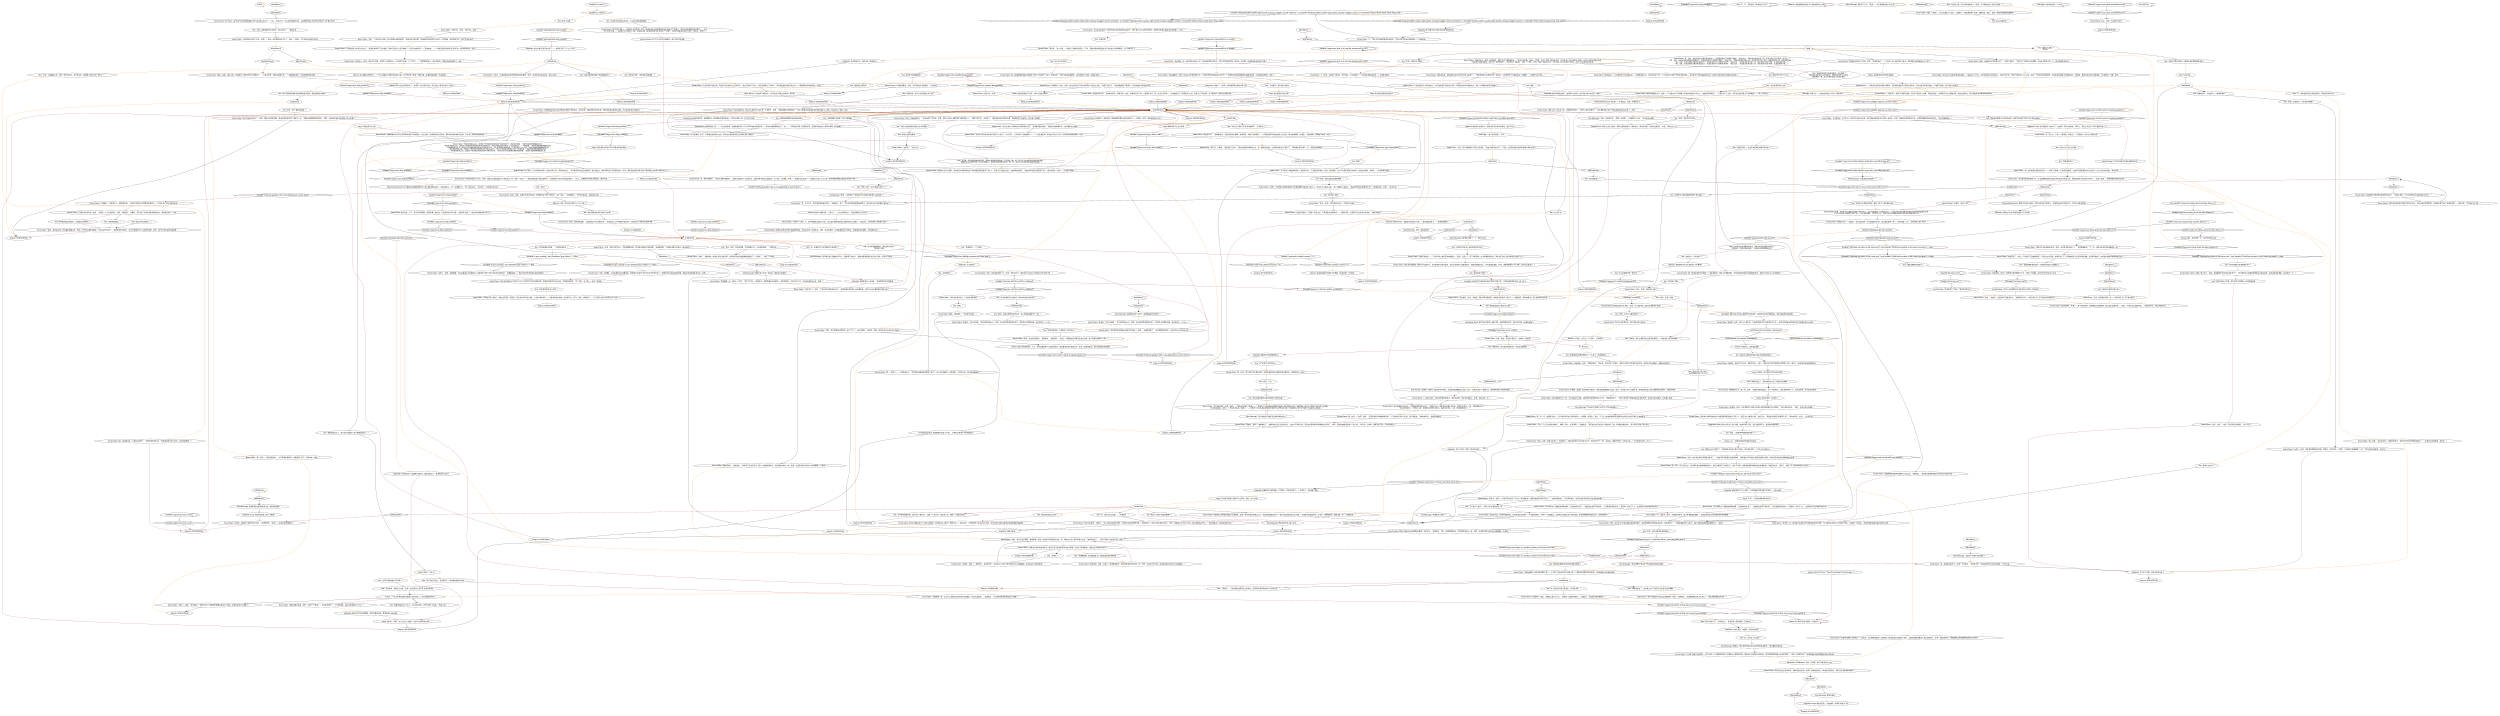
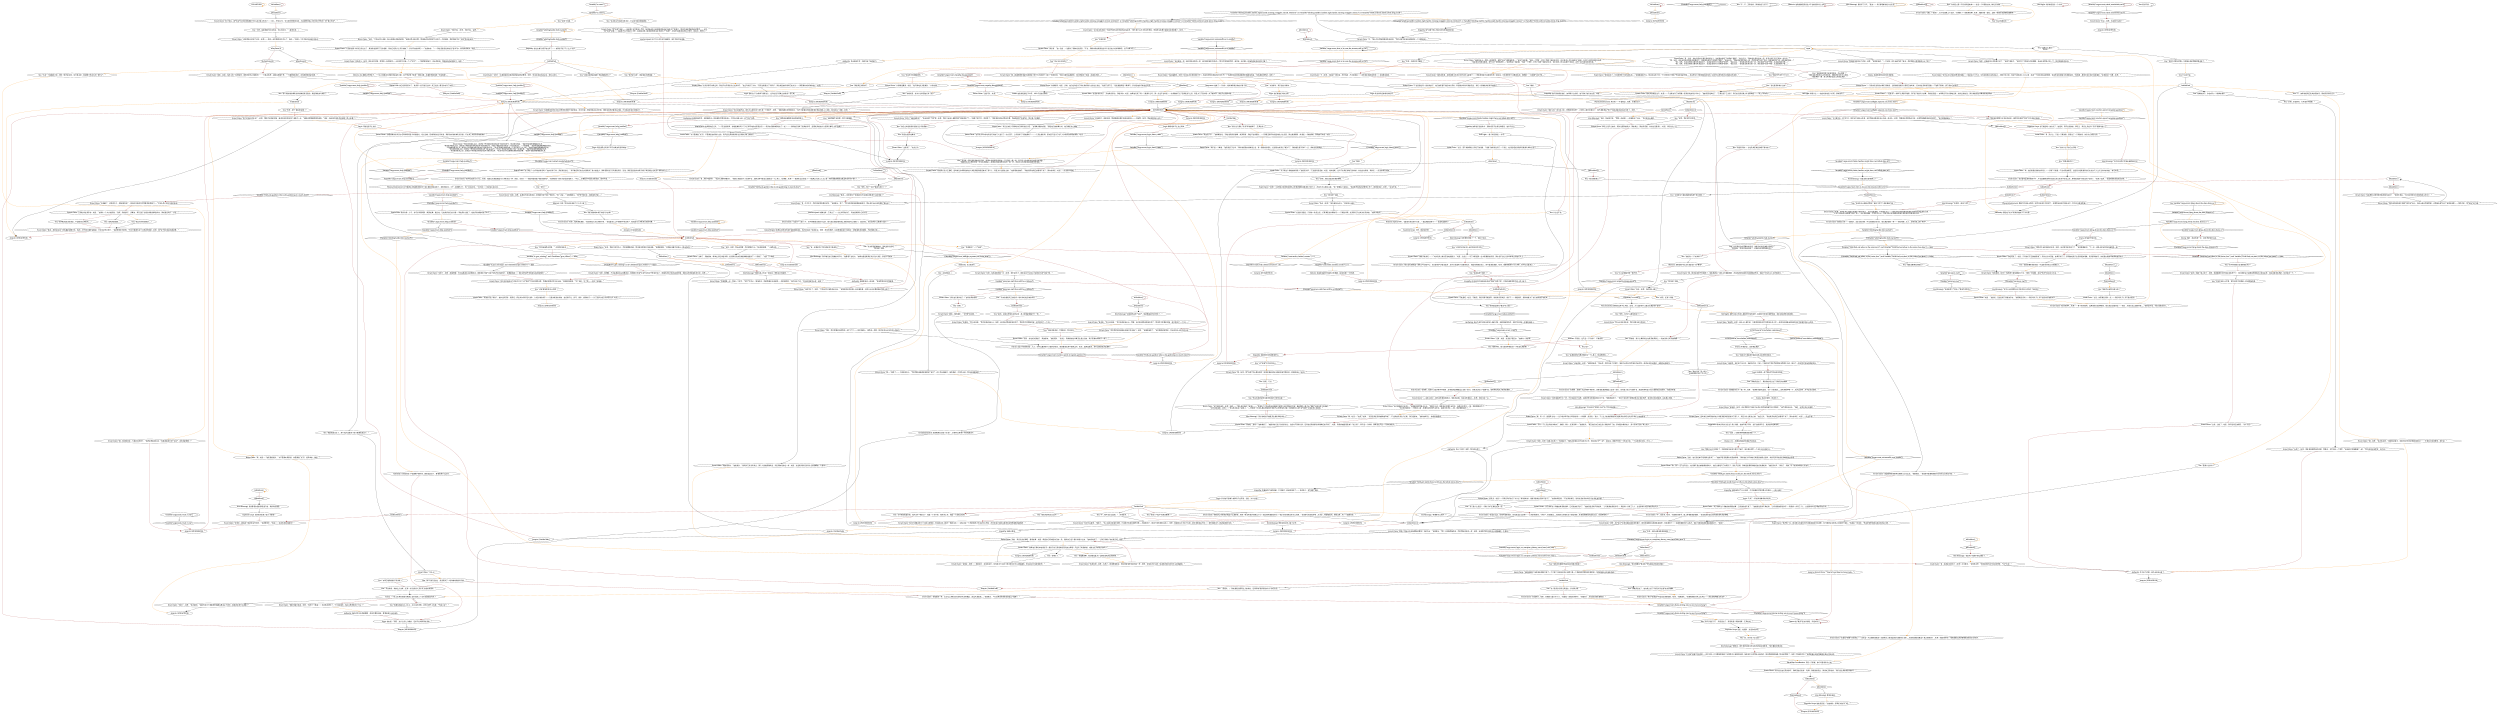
(260, 5) -> (257, 5)
